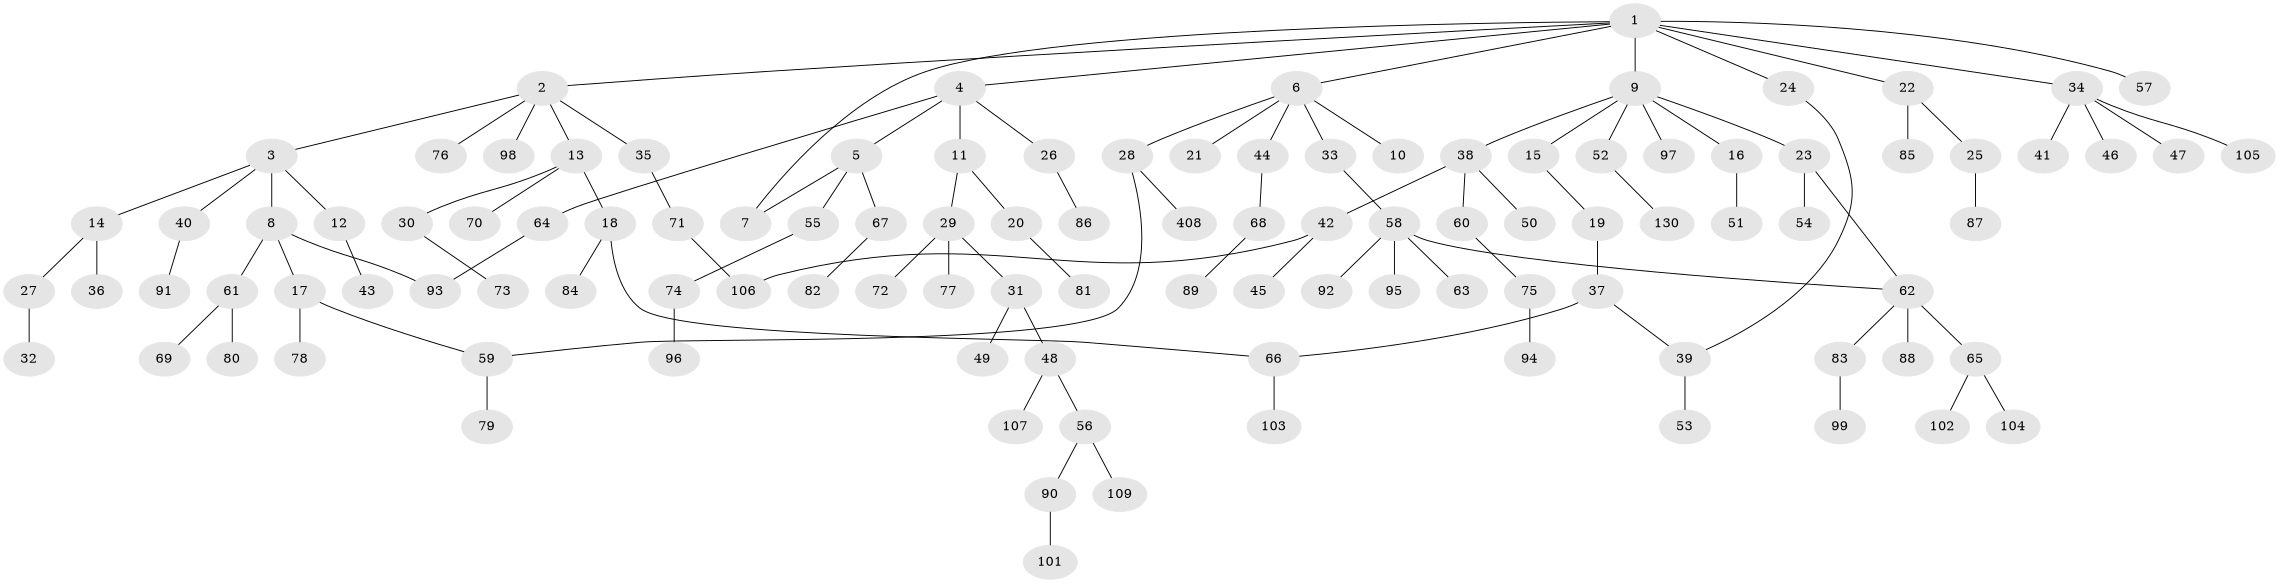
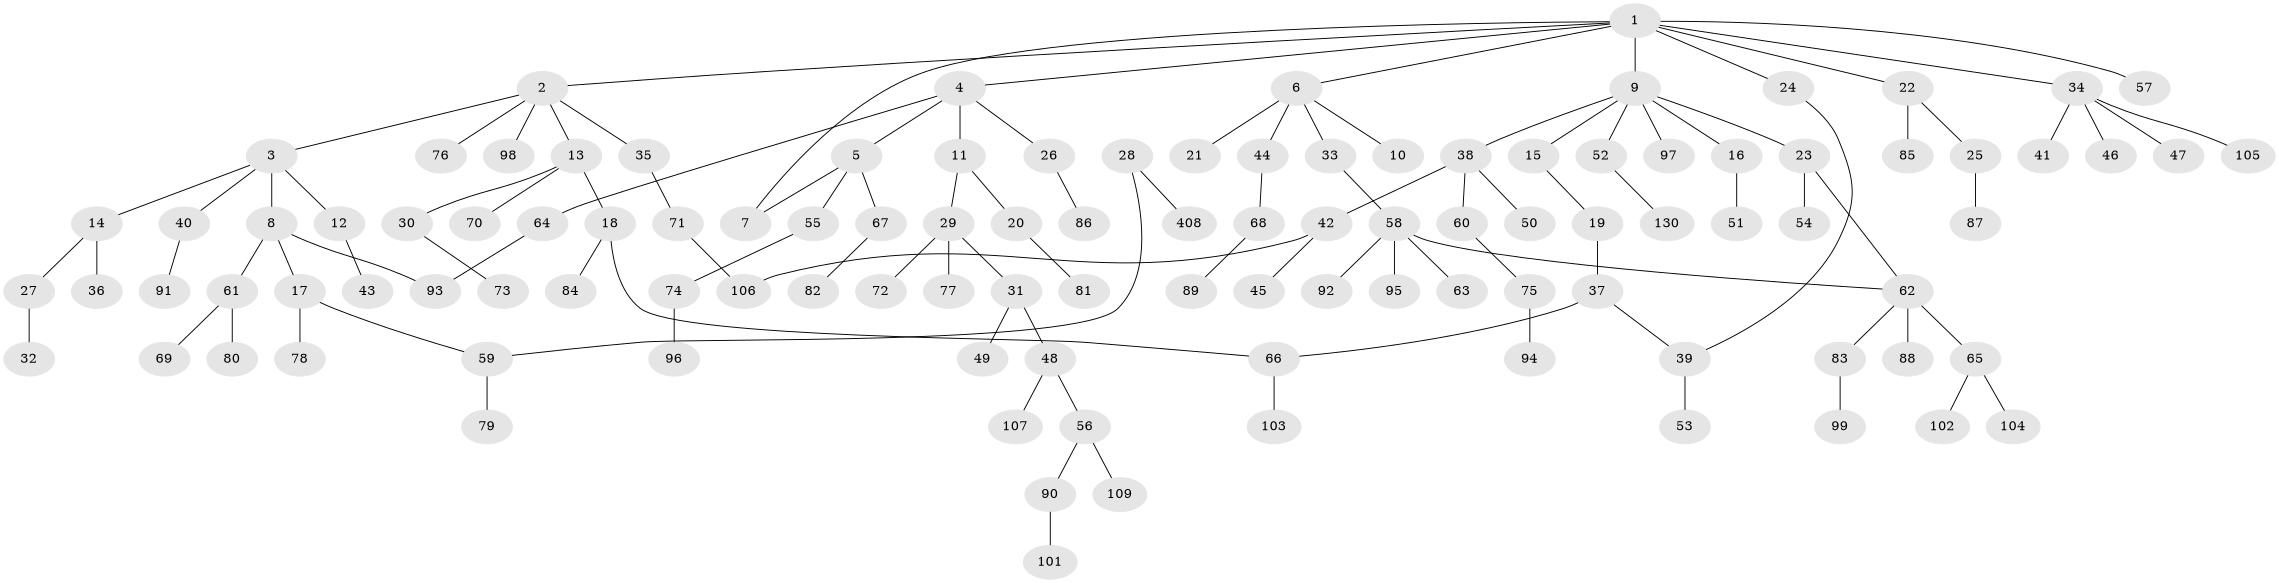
(1210, 120) -> none
